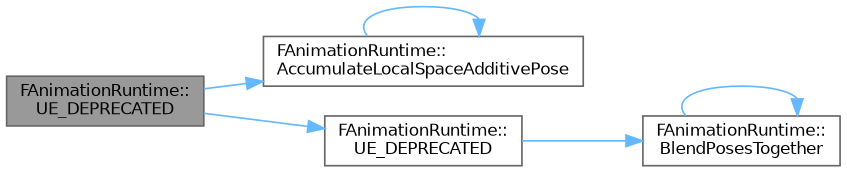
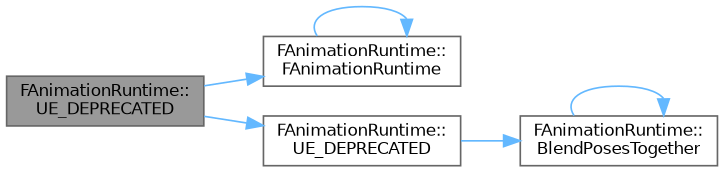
(423, 61) -> (362, 61)
